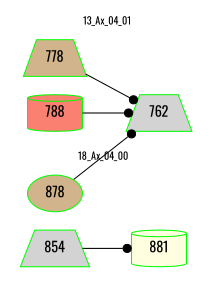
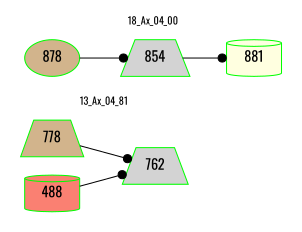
(107, 22) -> (104, 102)
(55, 113) -> (52, 193)
(101, 158) -> (100, 58)
